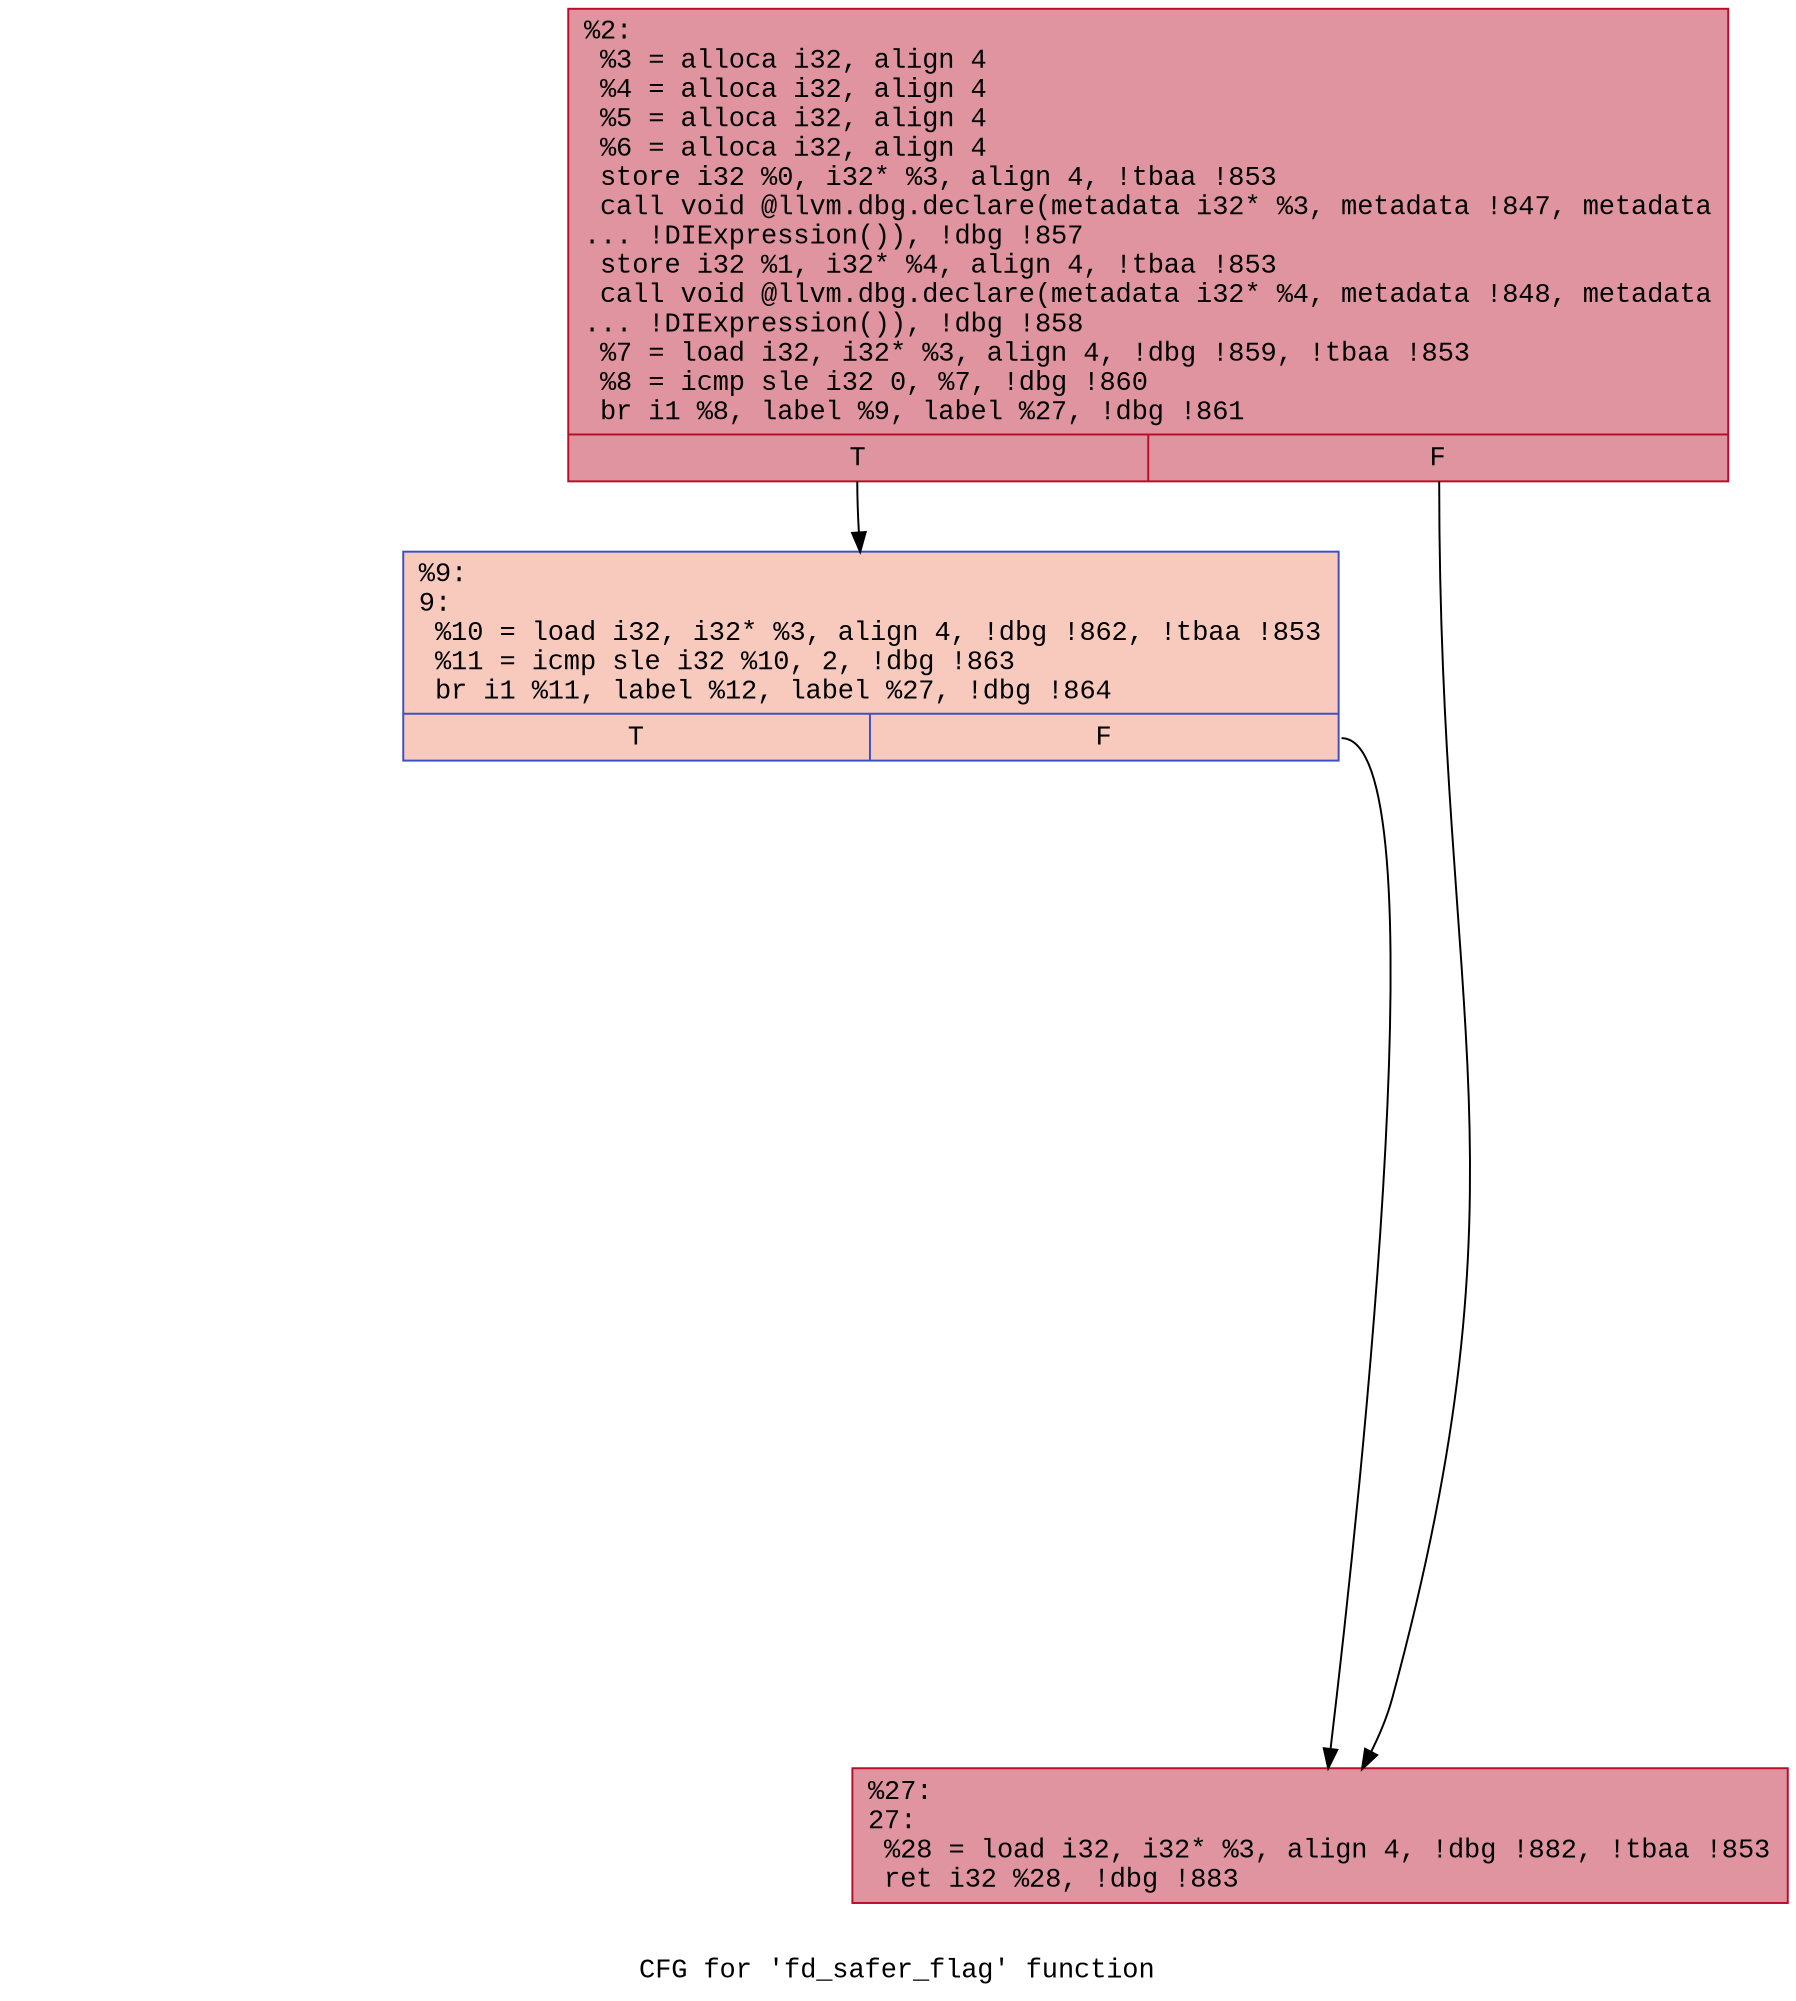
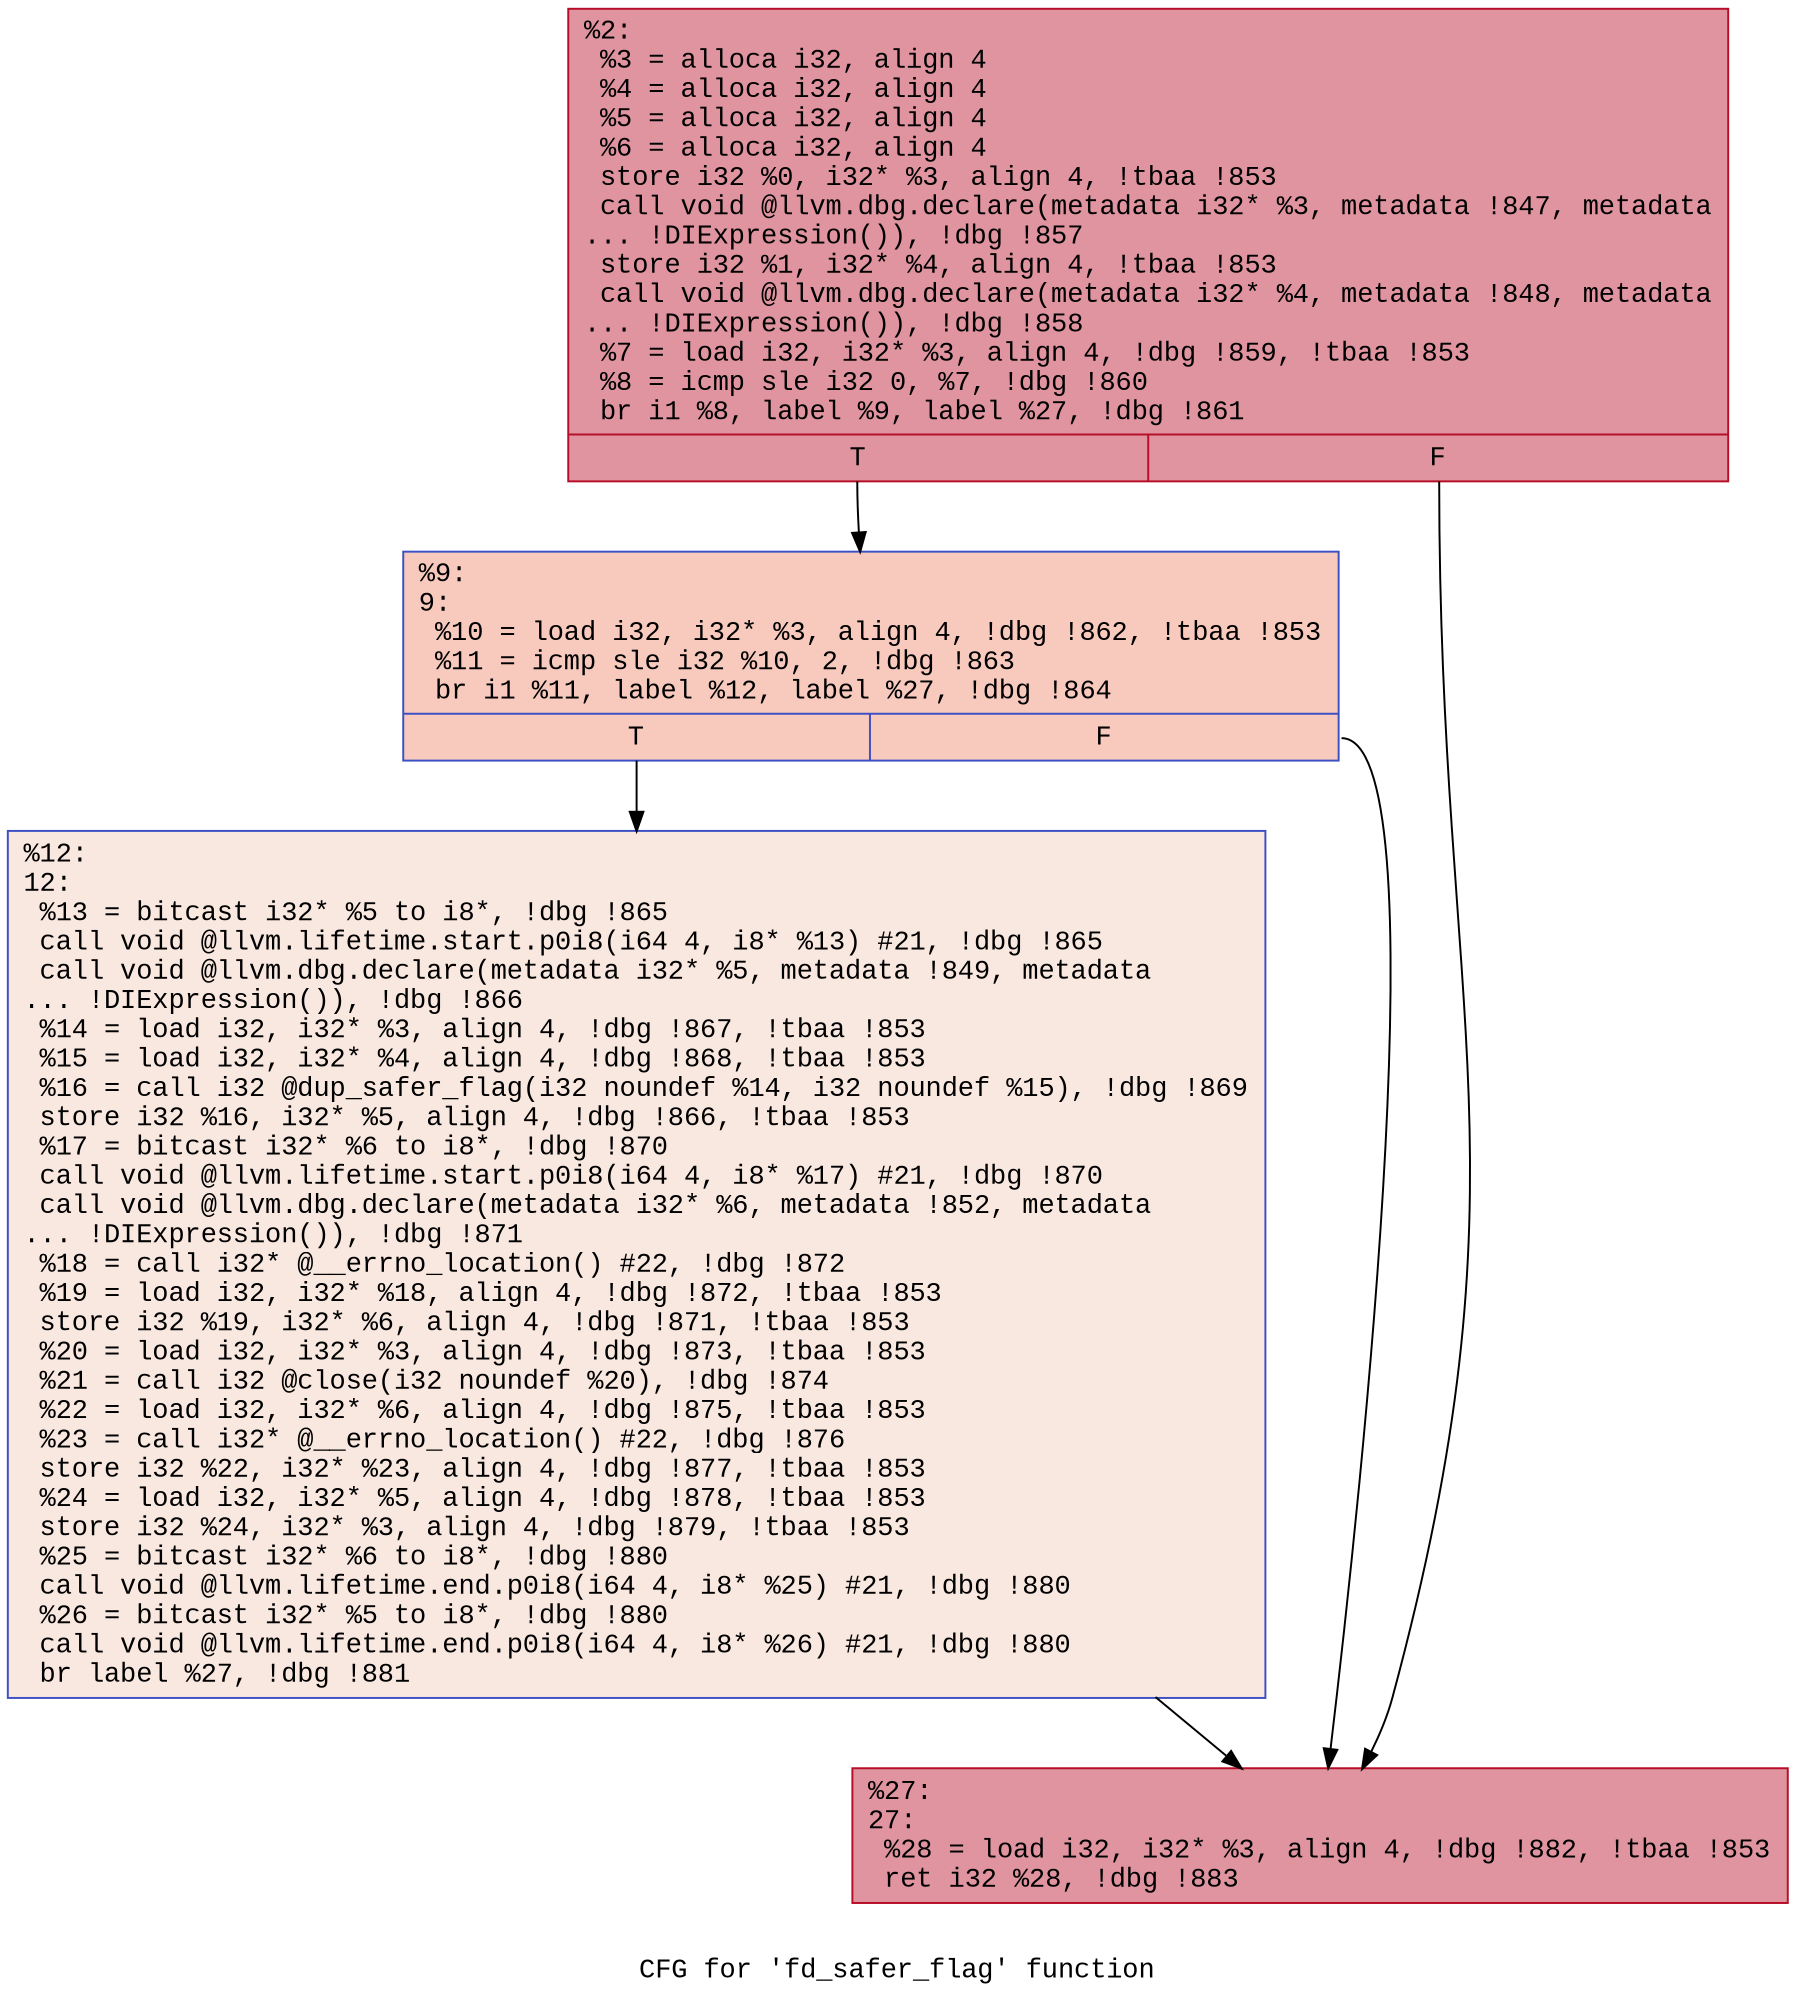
none -> (637, 1264)
